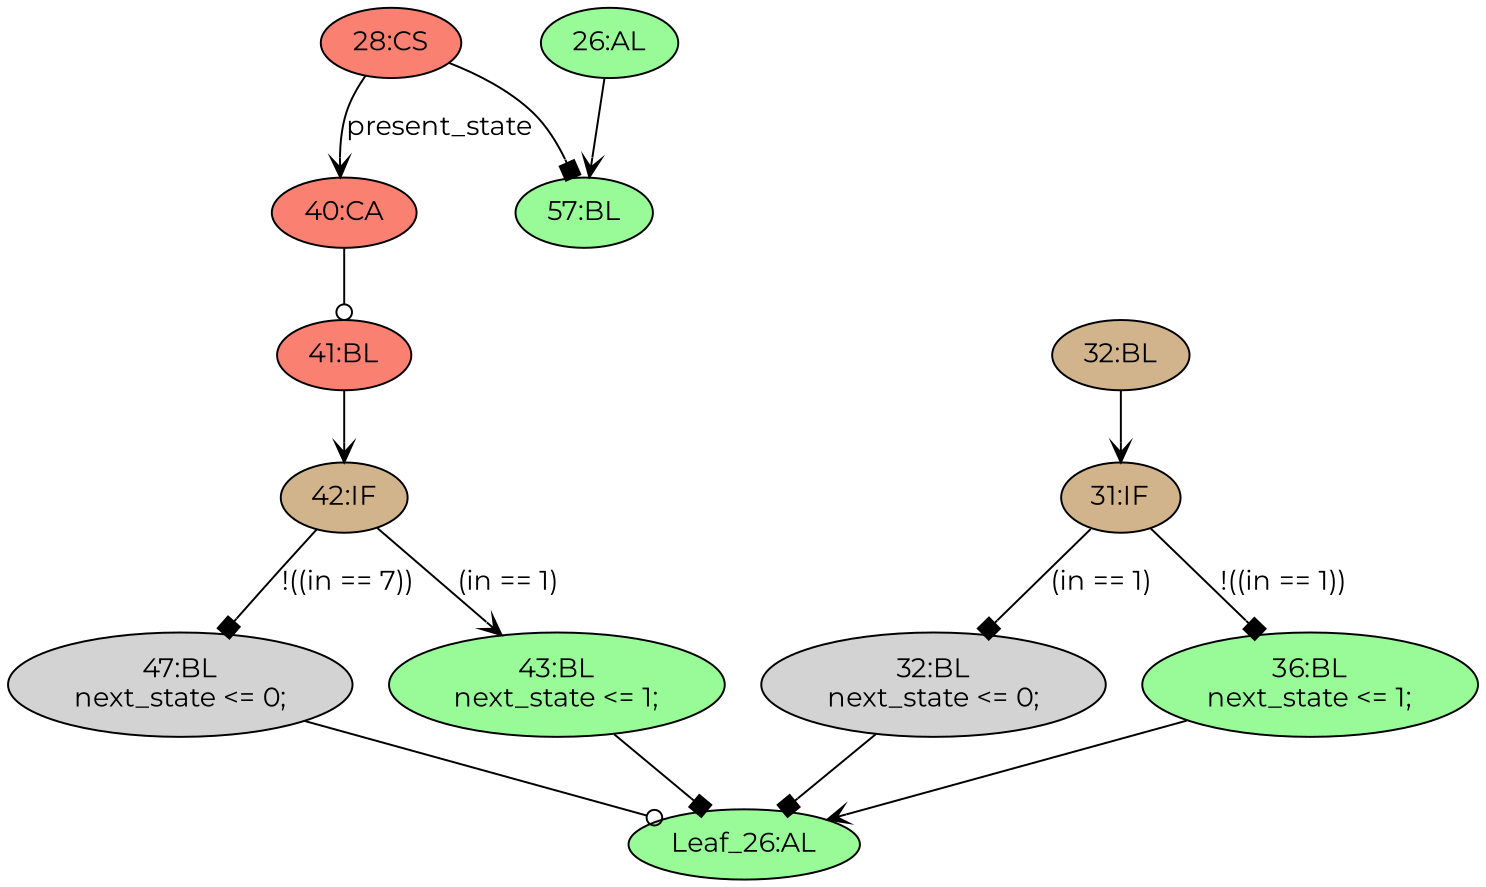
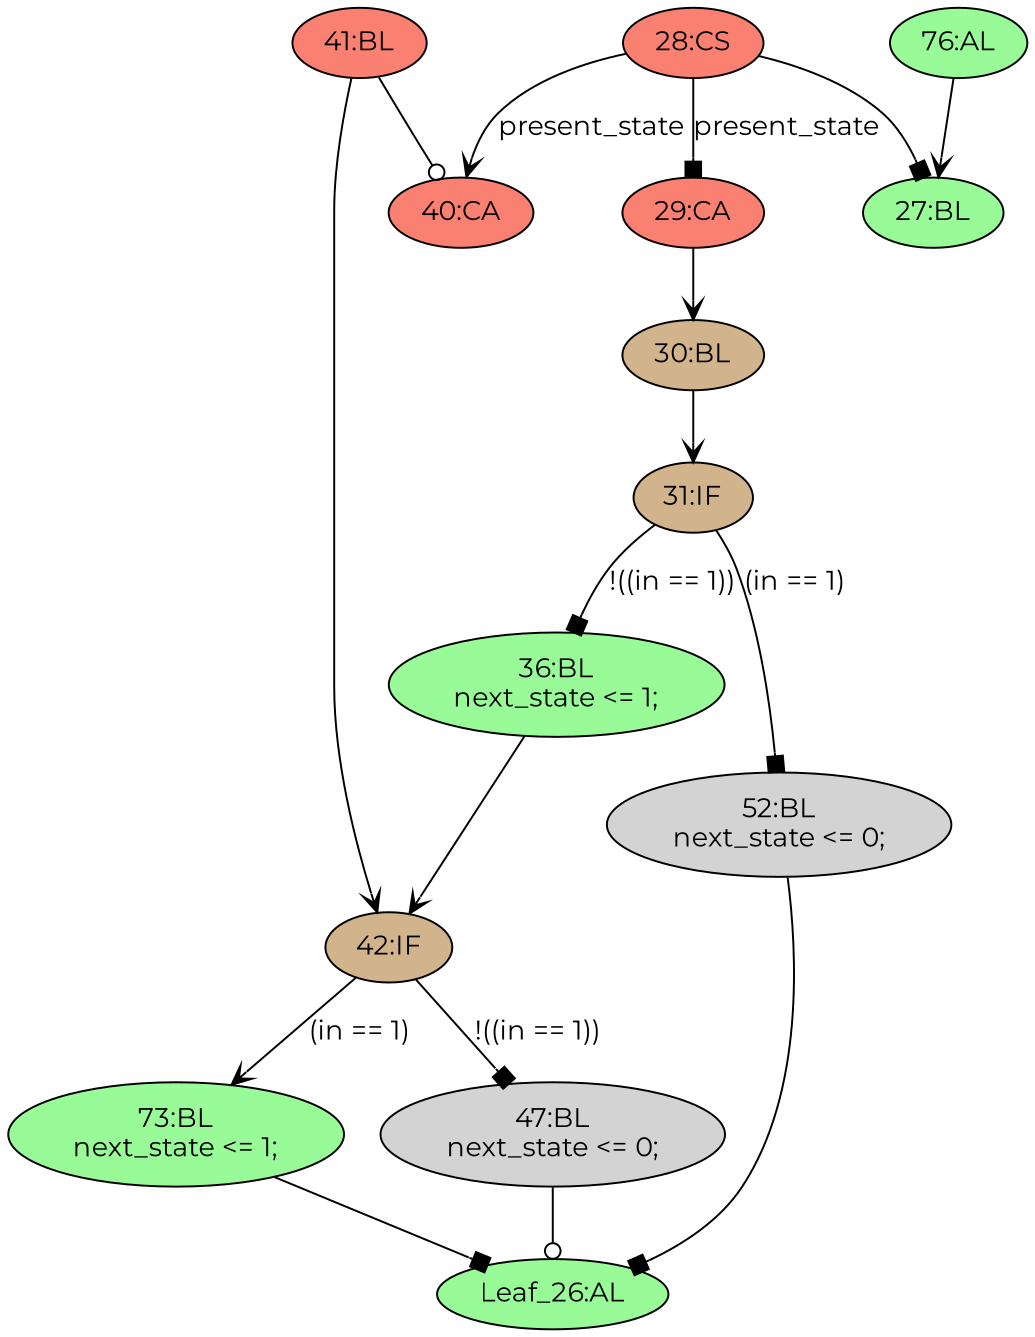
(610, 43) -> (959, 43)
(584, 213) -> (933, 213)
none -> (693, 213)
(344, 276) -> (405, 122)
(1121, 355) -> (693, 355)
(348, 582) -> (538, 1032)
(557, 685) -> (176, 1134)
(934, 685) -> (779, 825)
(1016, 768) -> (472, 817)
